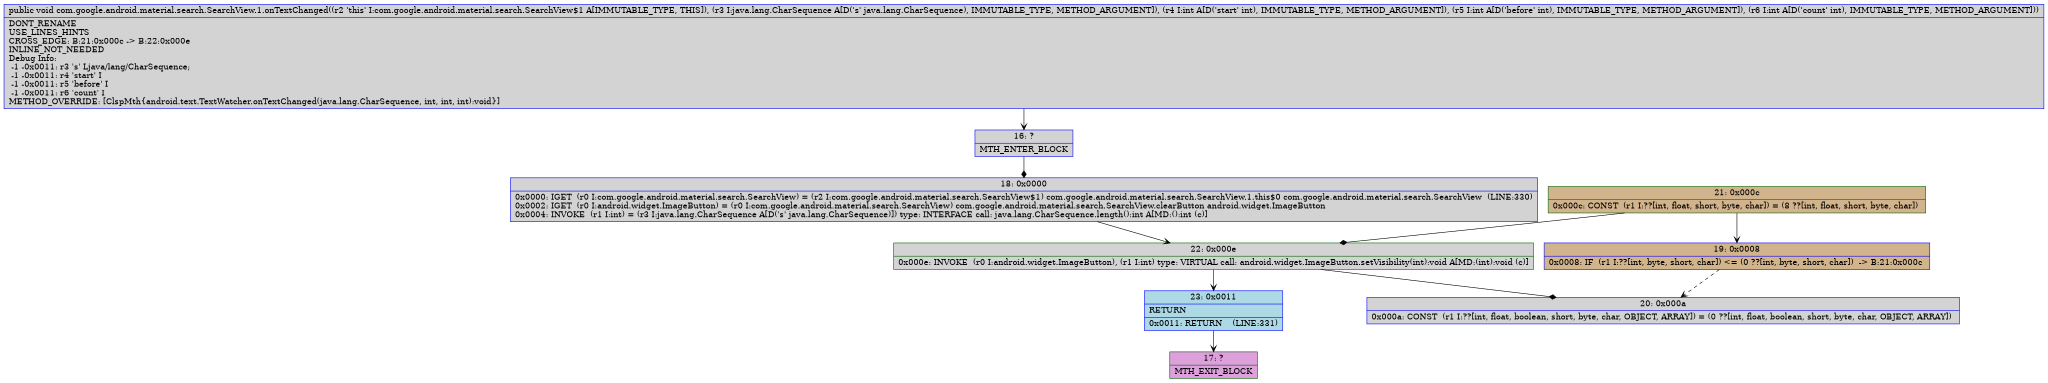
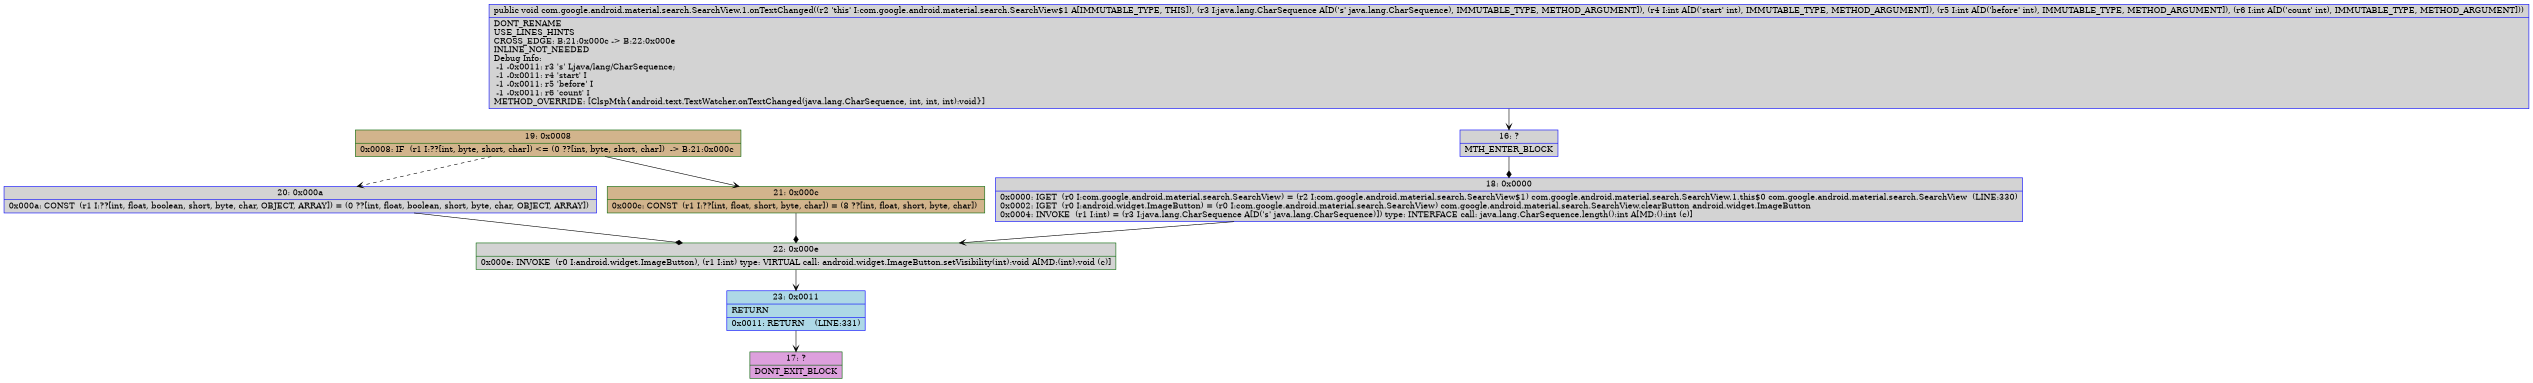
(1737, 225) -> (669, 171)
(1737, 256) -> (548, 143)
(1435, 283) -> (545, 228)
(1214, 371) -> (796, 371)
